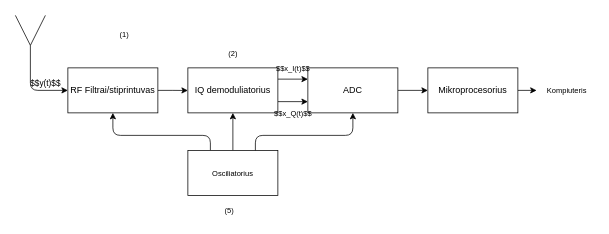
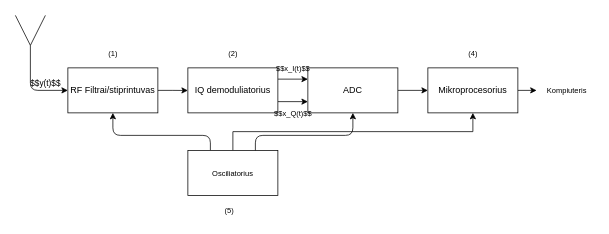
(124, 34) -> (113, 53)
none -> (473, 53)
(233, 131) -> (354, 132)
